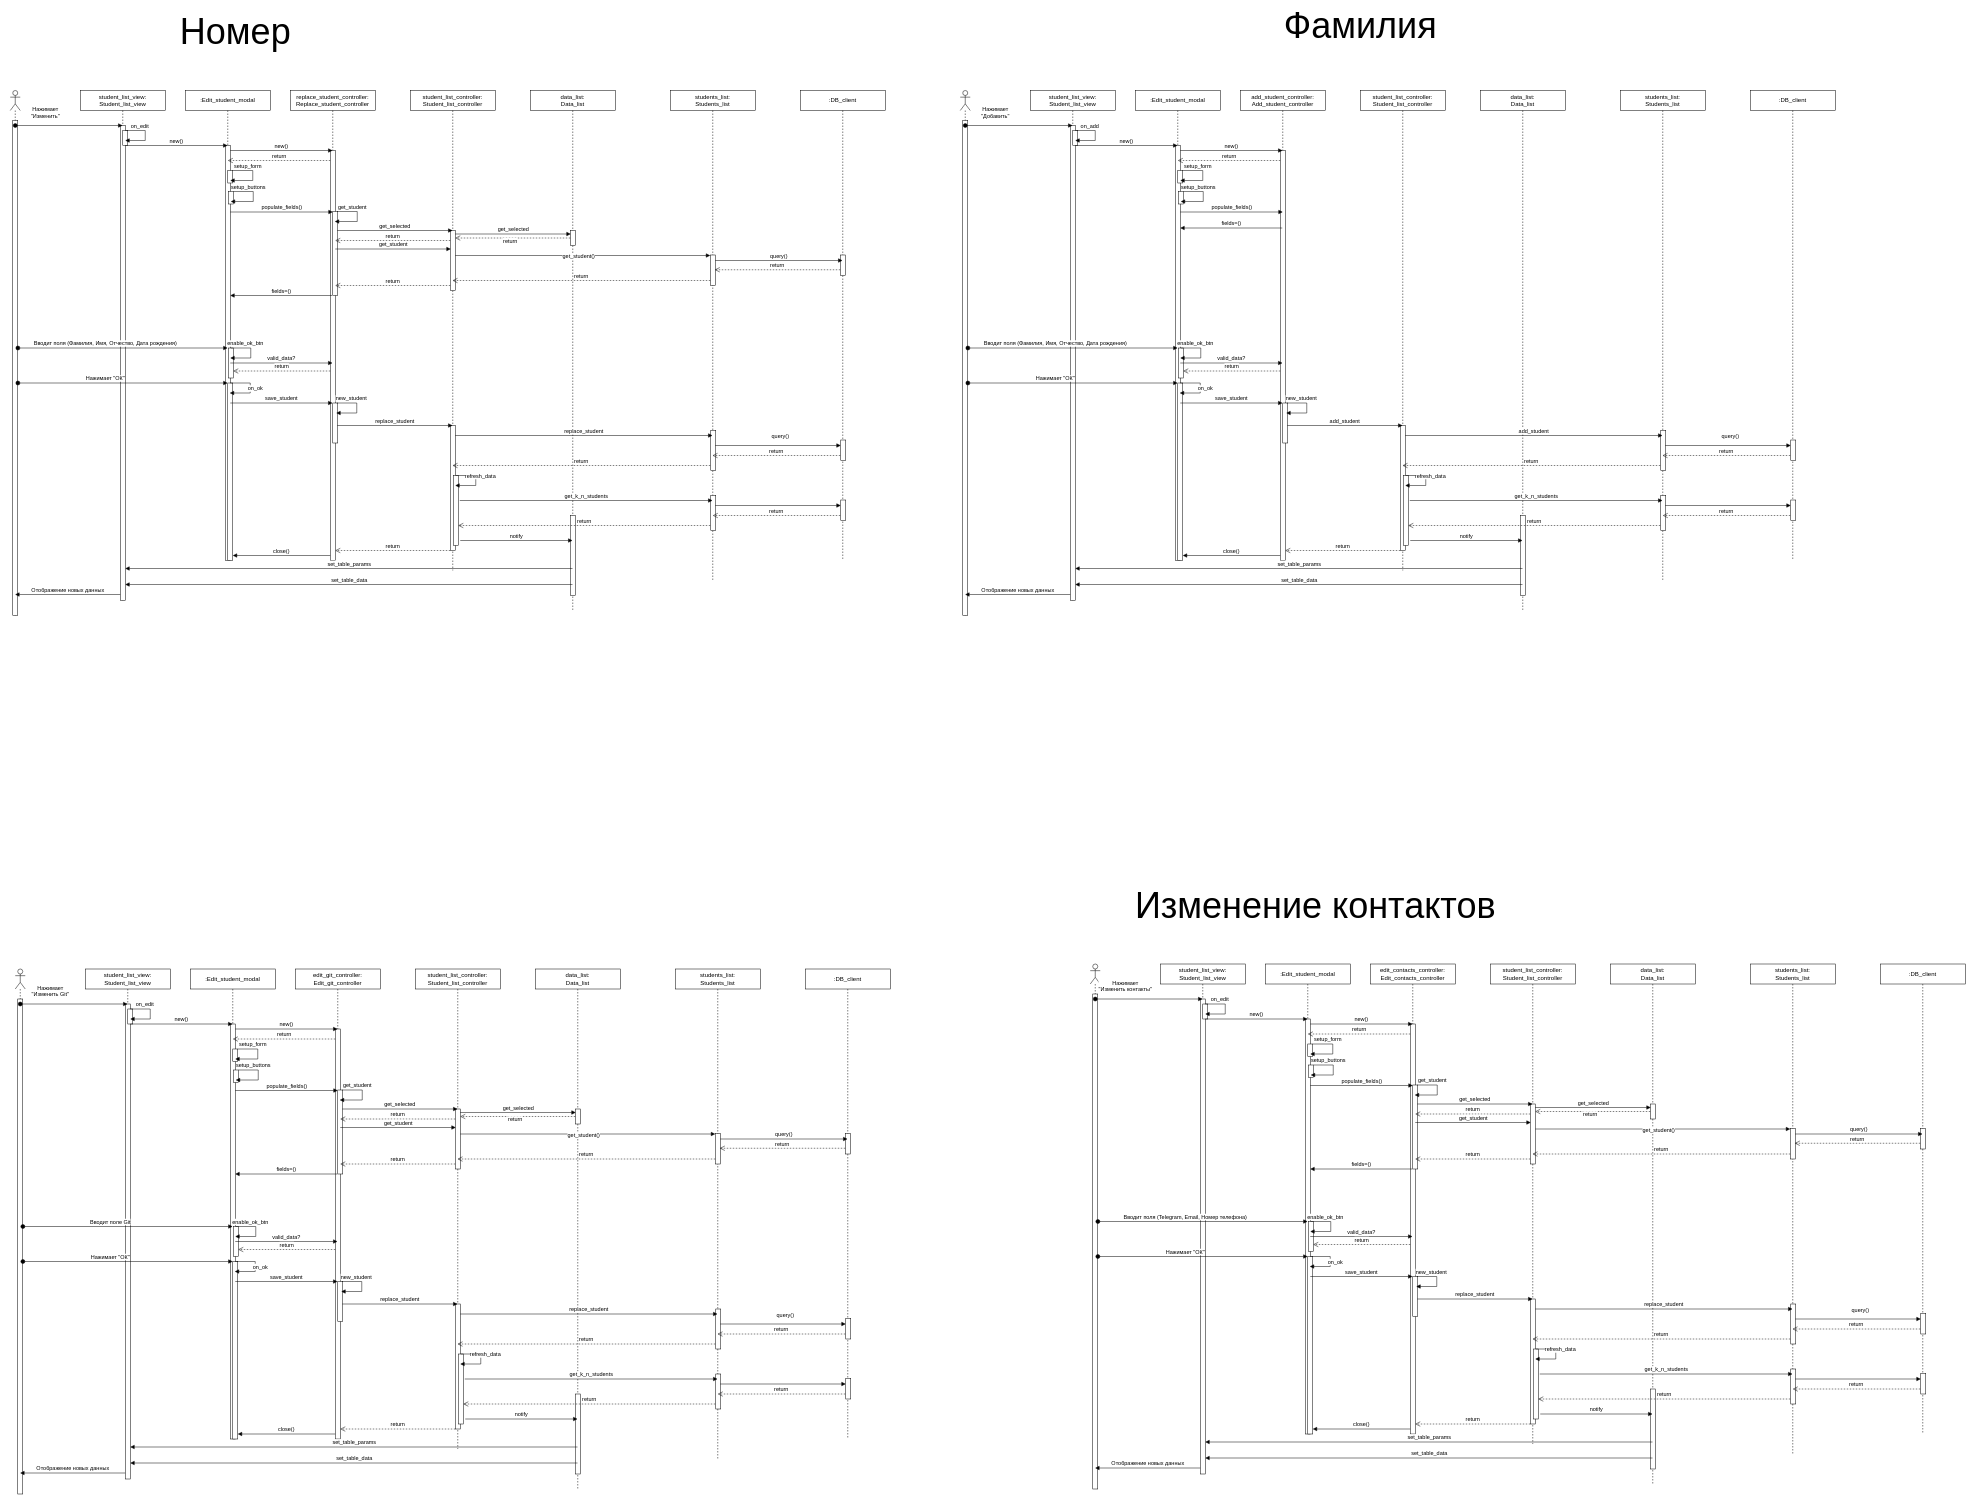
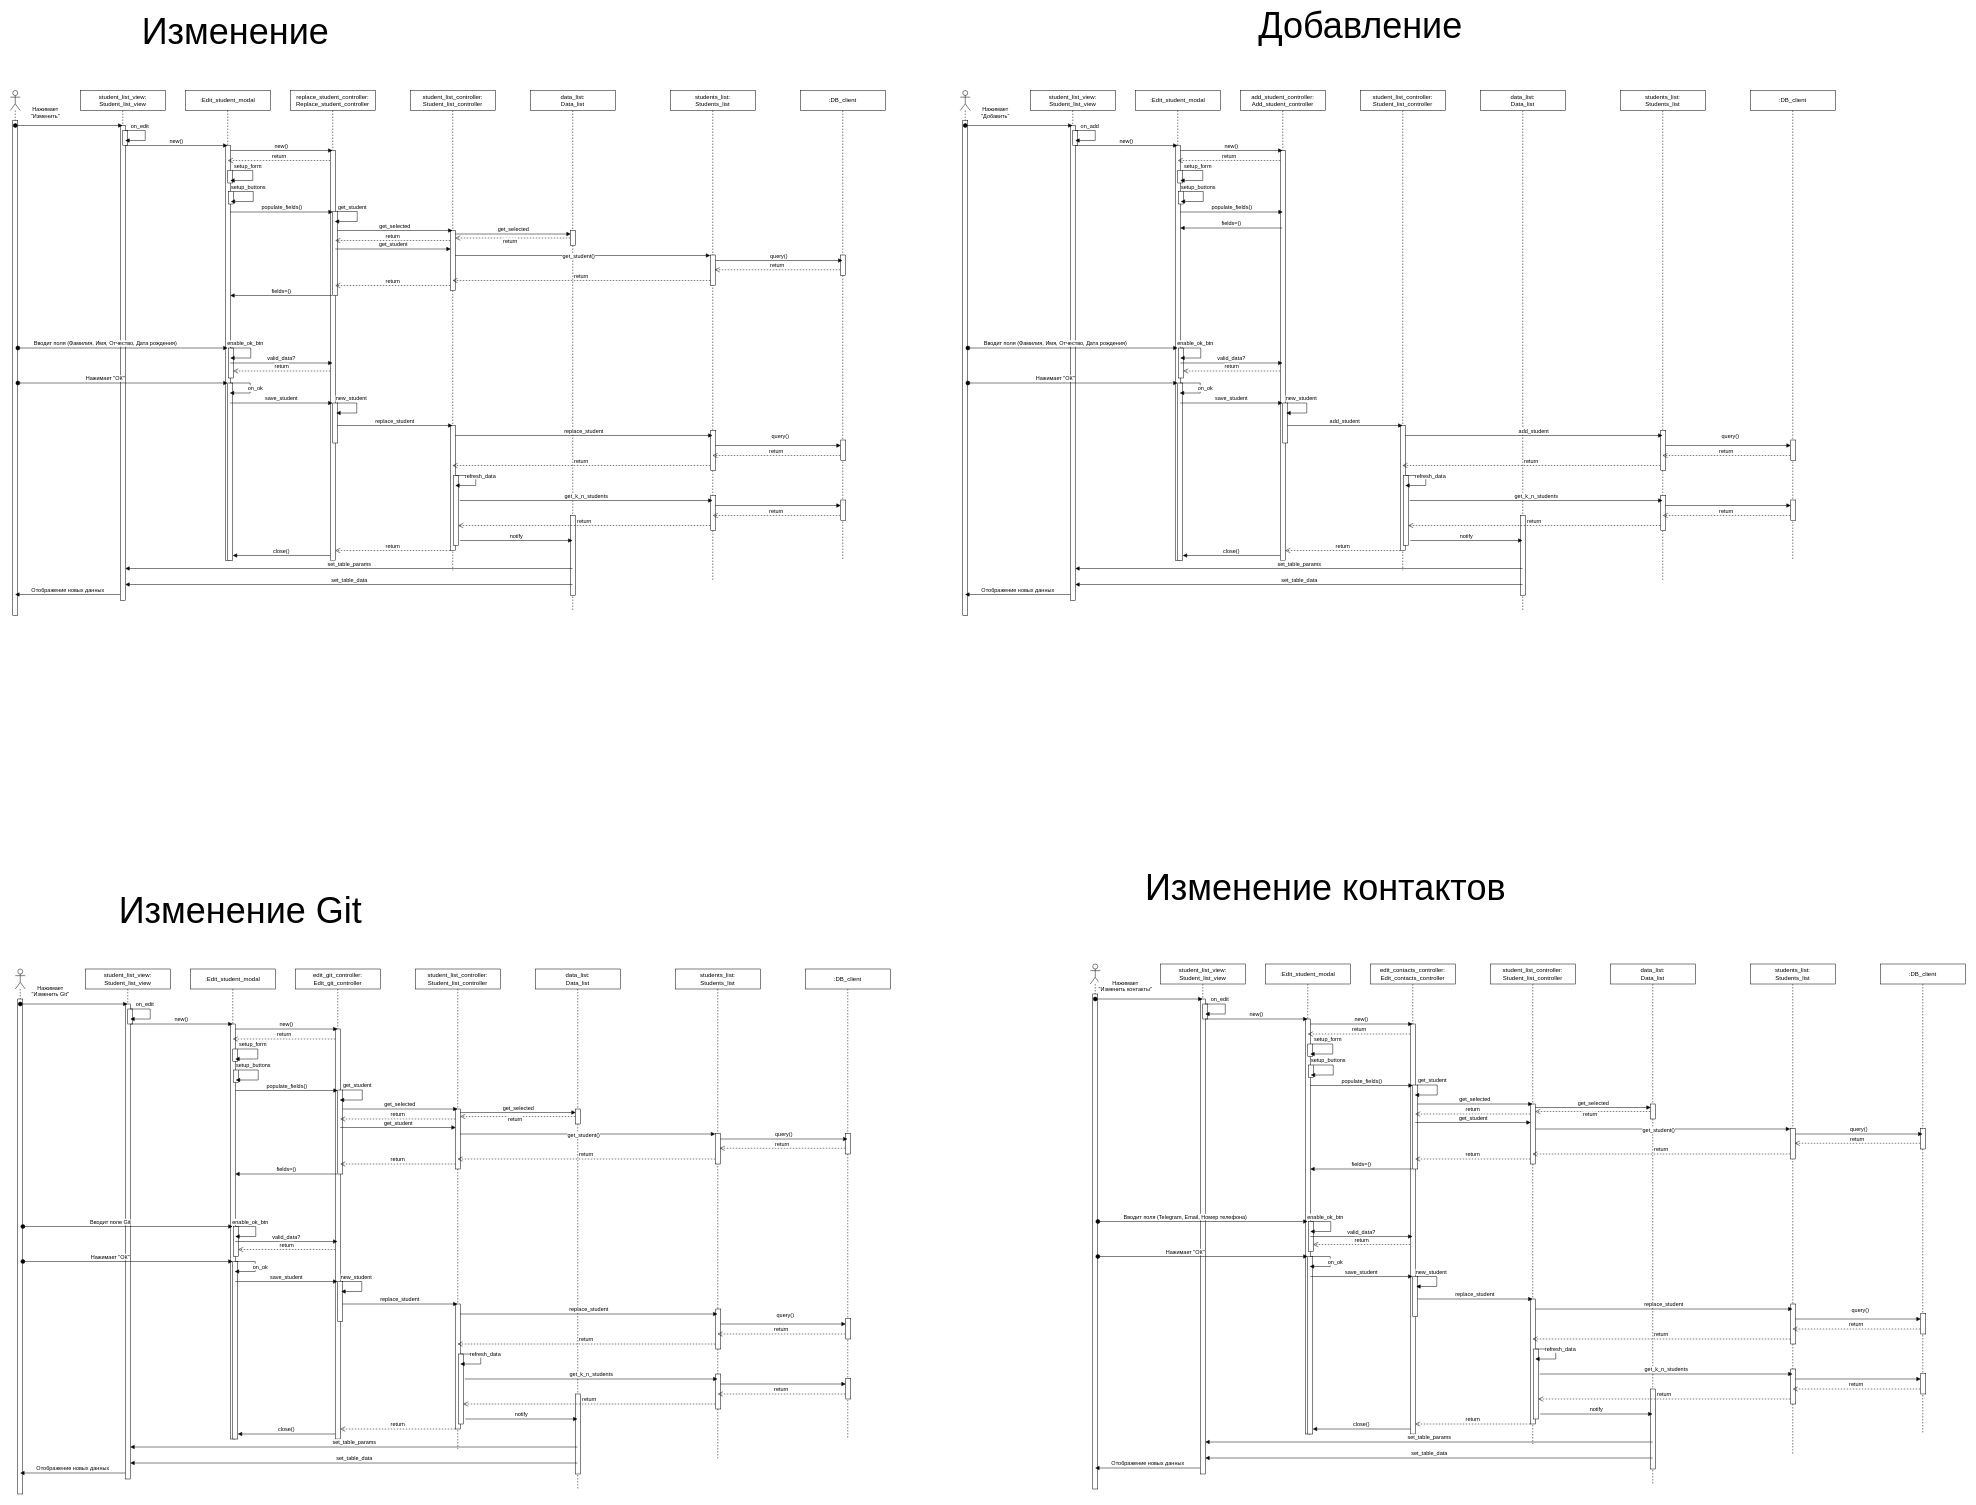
(1361, 30) -> (1361, 30)
(236, 37) -> (236, 37)
(1315, 910) -> (1325, 893)
none -> (240, 915)
